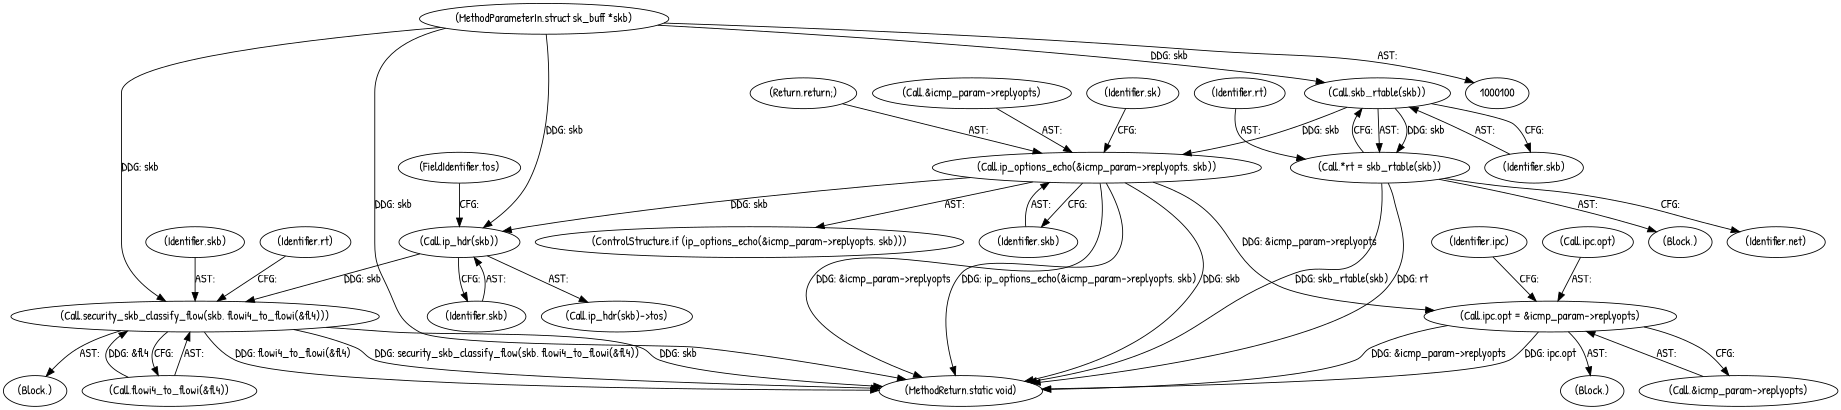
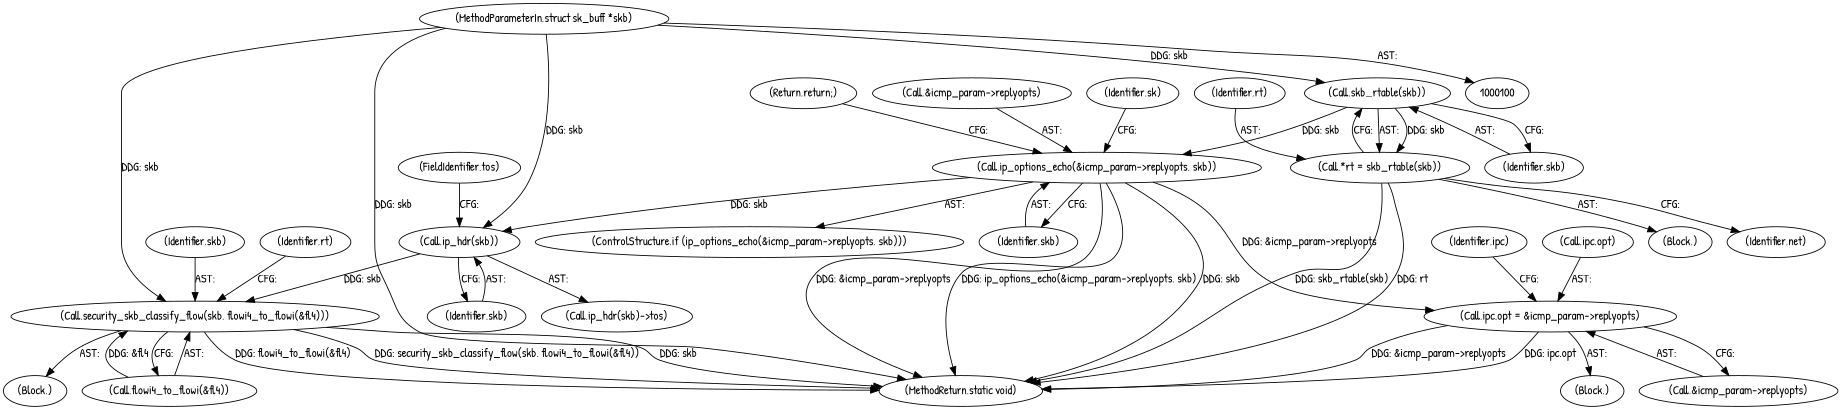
(980, 130) -> (980, 130)
